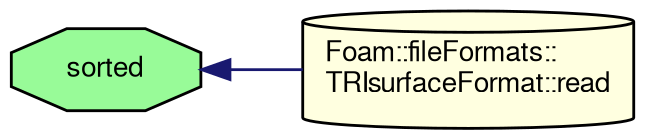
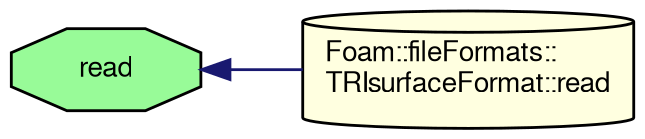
(106, 70) -> (106, 70)
